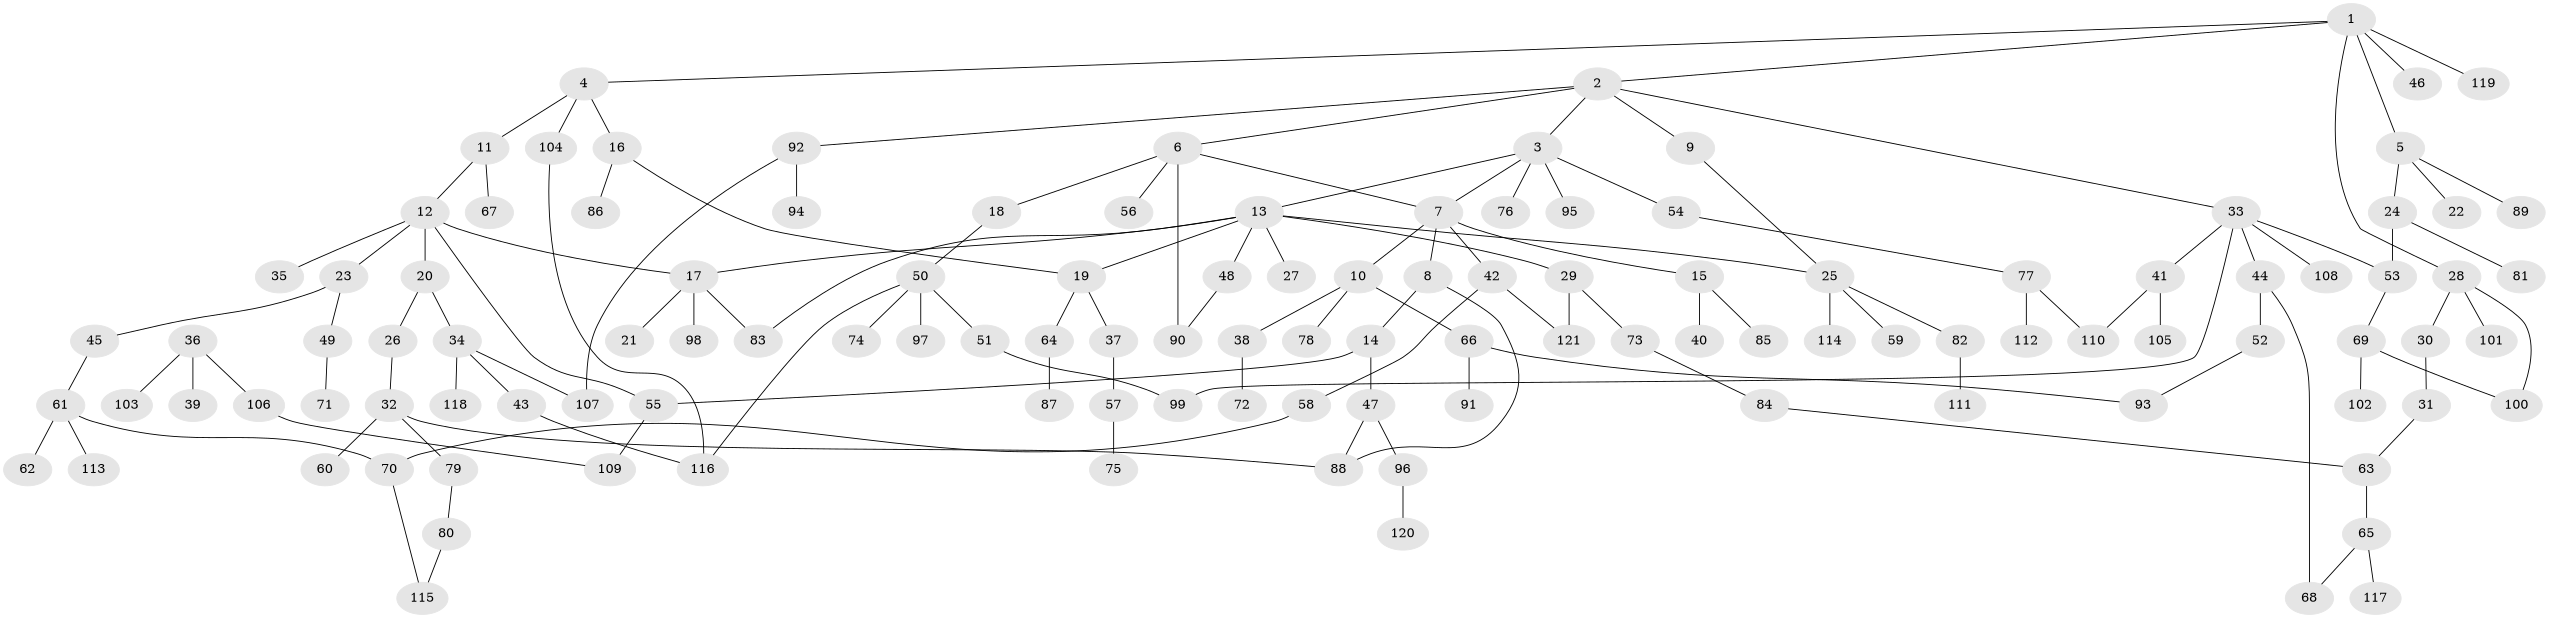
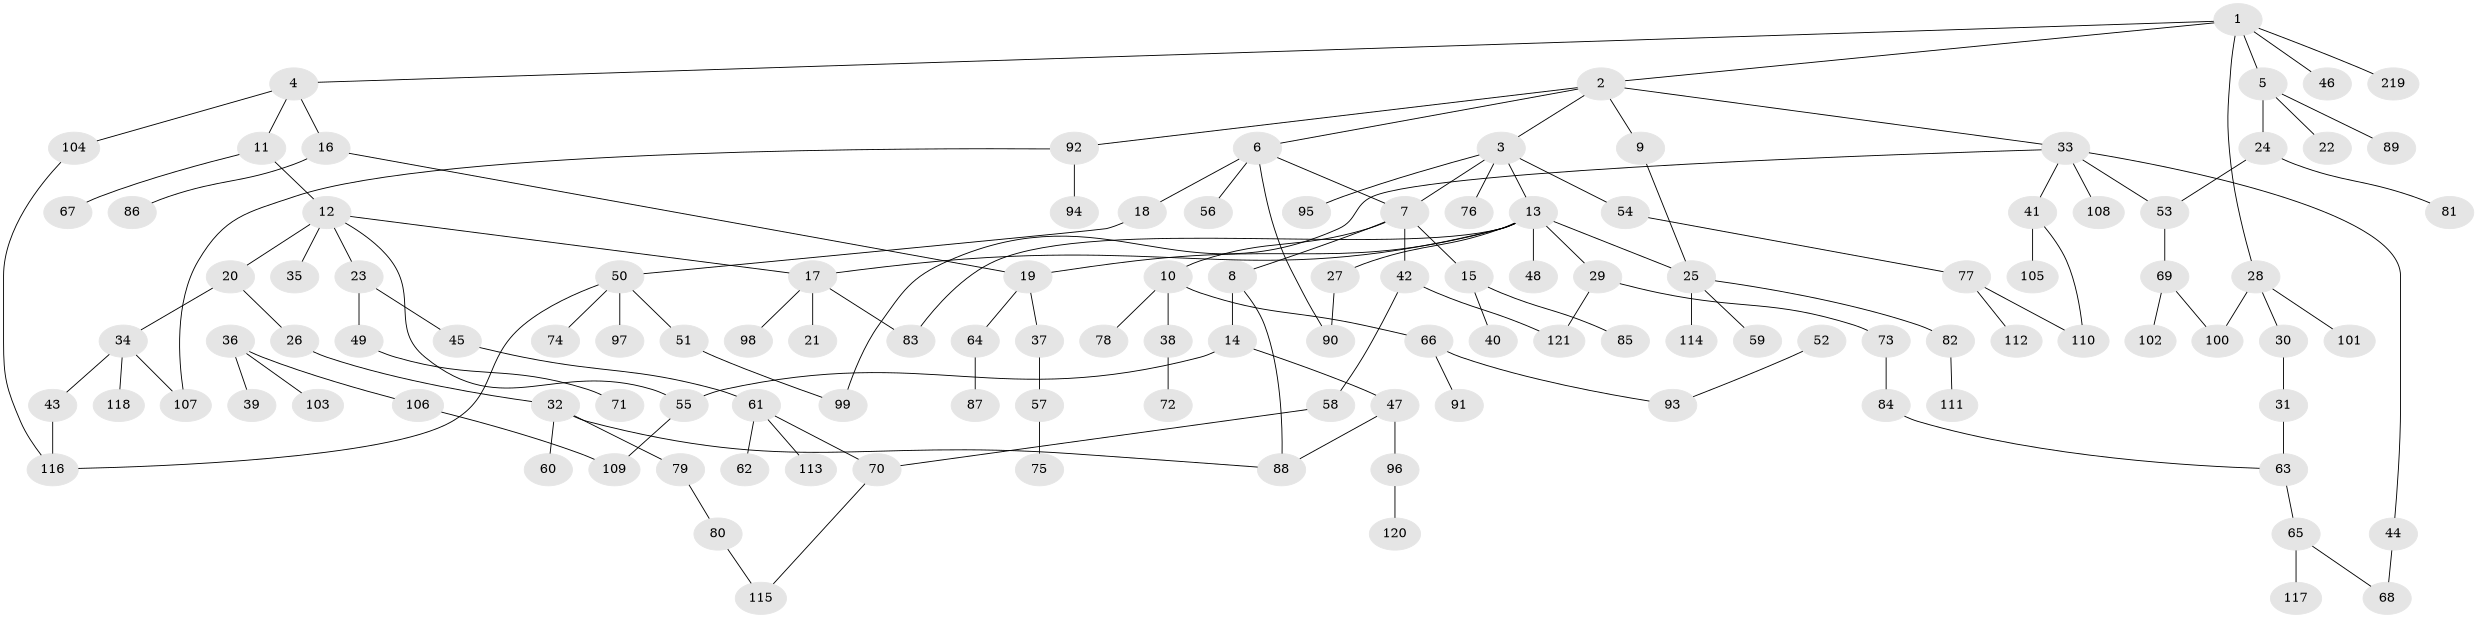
(2484, 84) -> (2393, 84)
(1202, 309) -> (1333, 309)
(2260, 309) -> none
